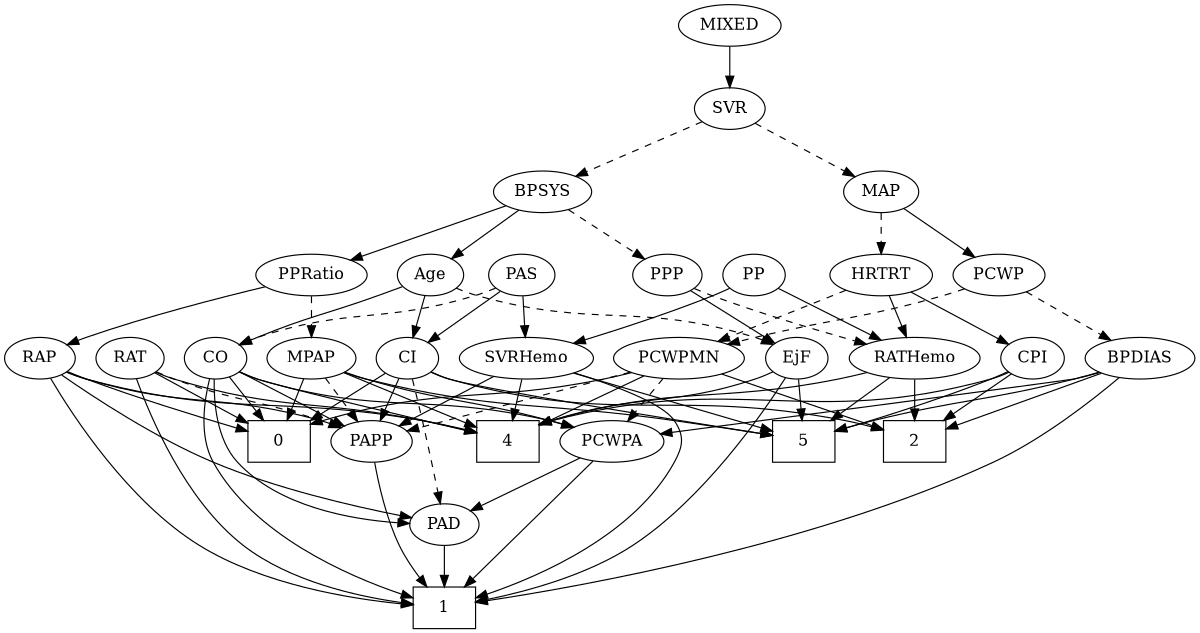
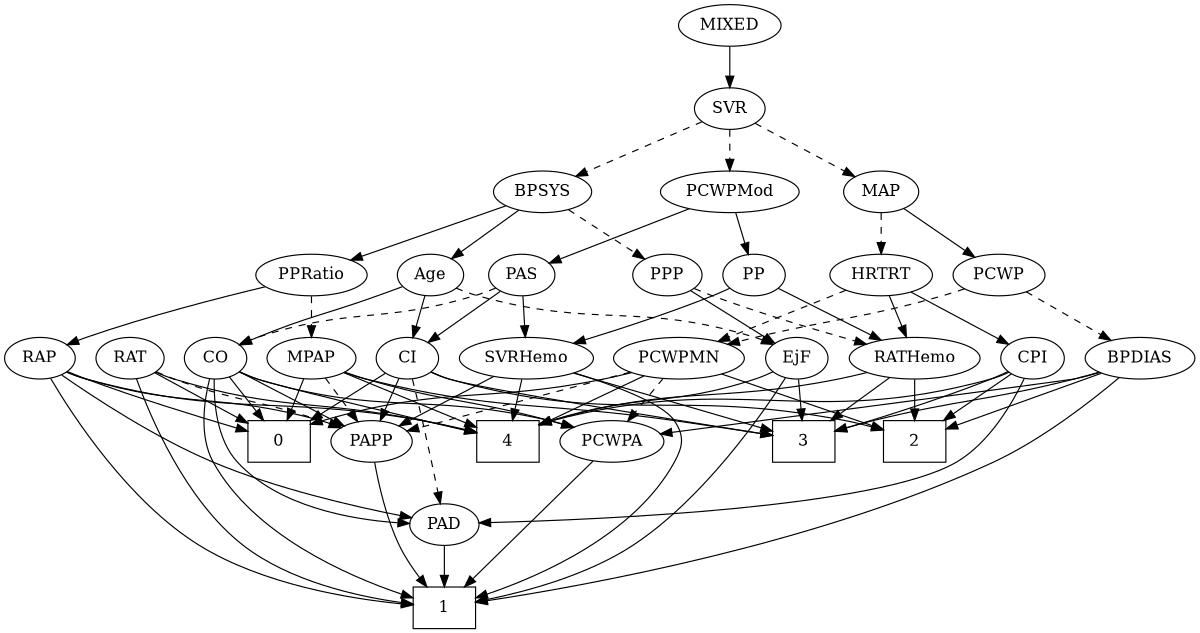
none -> (730, 192)
(804, 441) -> (804, 441)
(531, 482) -> (780, 503)
